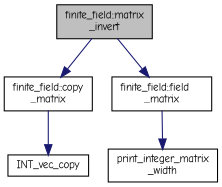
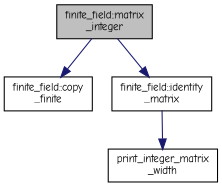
(105, 22) -> (105, 22)
(48, 94) -> (48, 94)
(162, 94) -> (162, 94)
(48, 166) -> none
